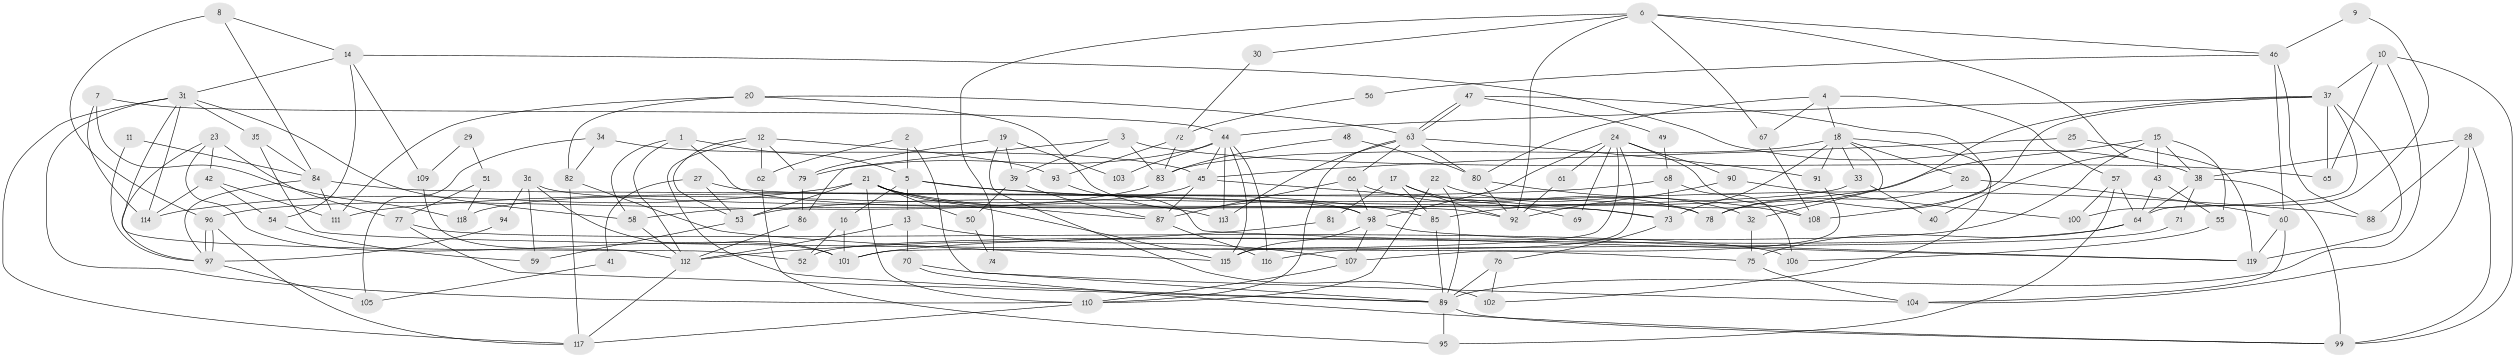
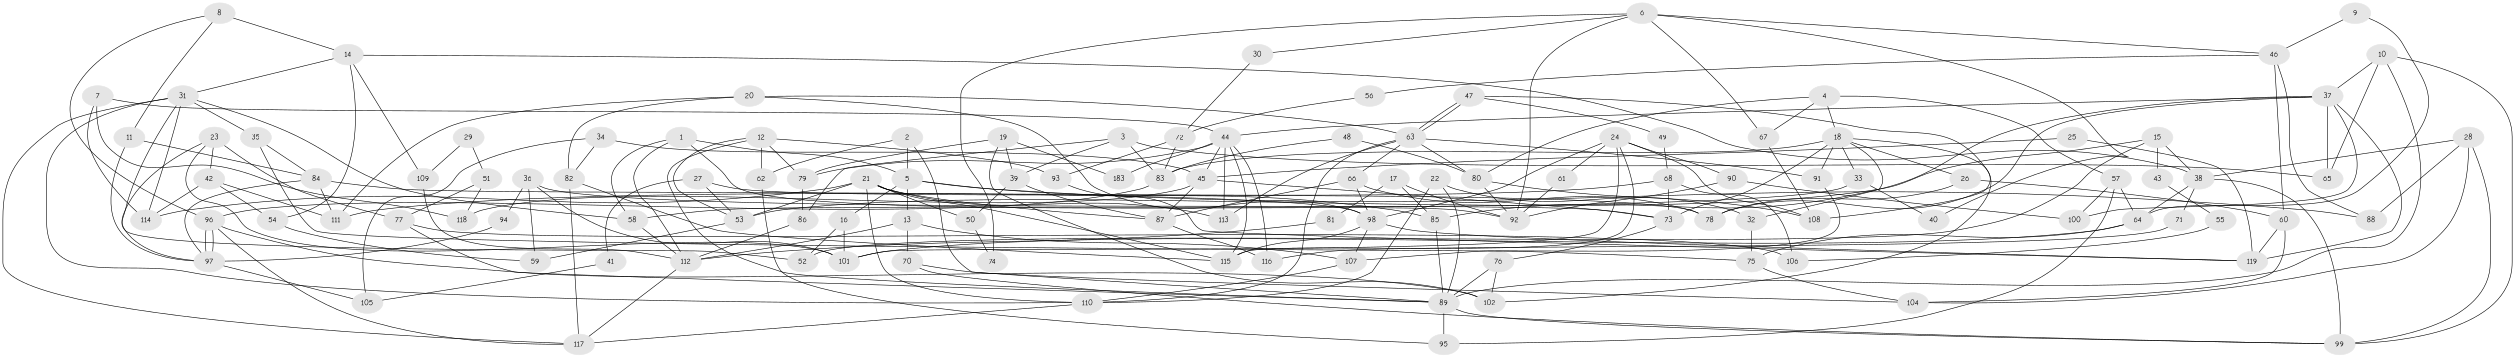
(268, 96) -> (171, 73)
(2214, 161) -> none
(1119, 179) -> (1119, 179)
(2146, 203) -> none
(1578, 220) -> none
none -> (880, 275)
